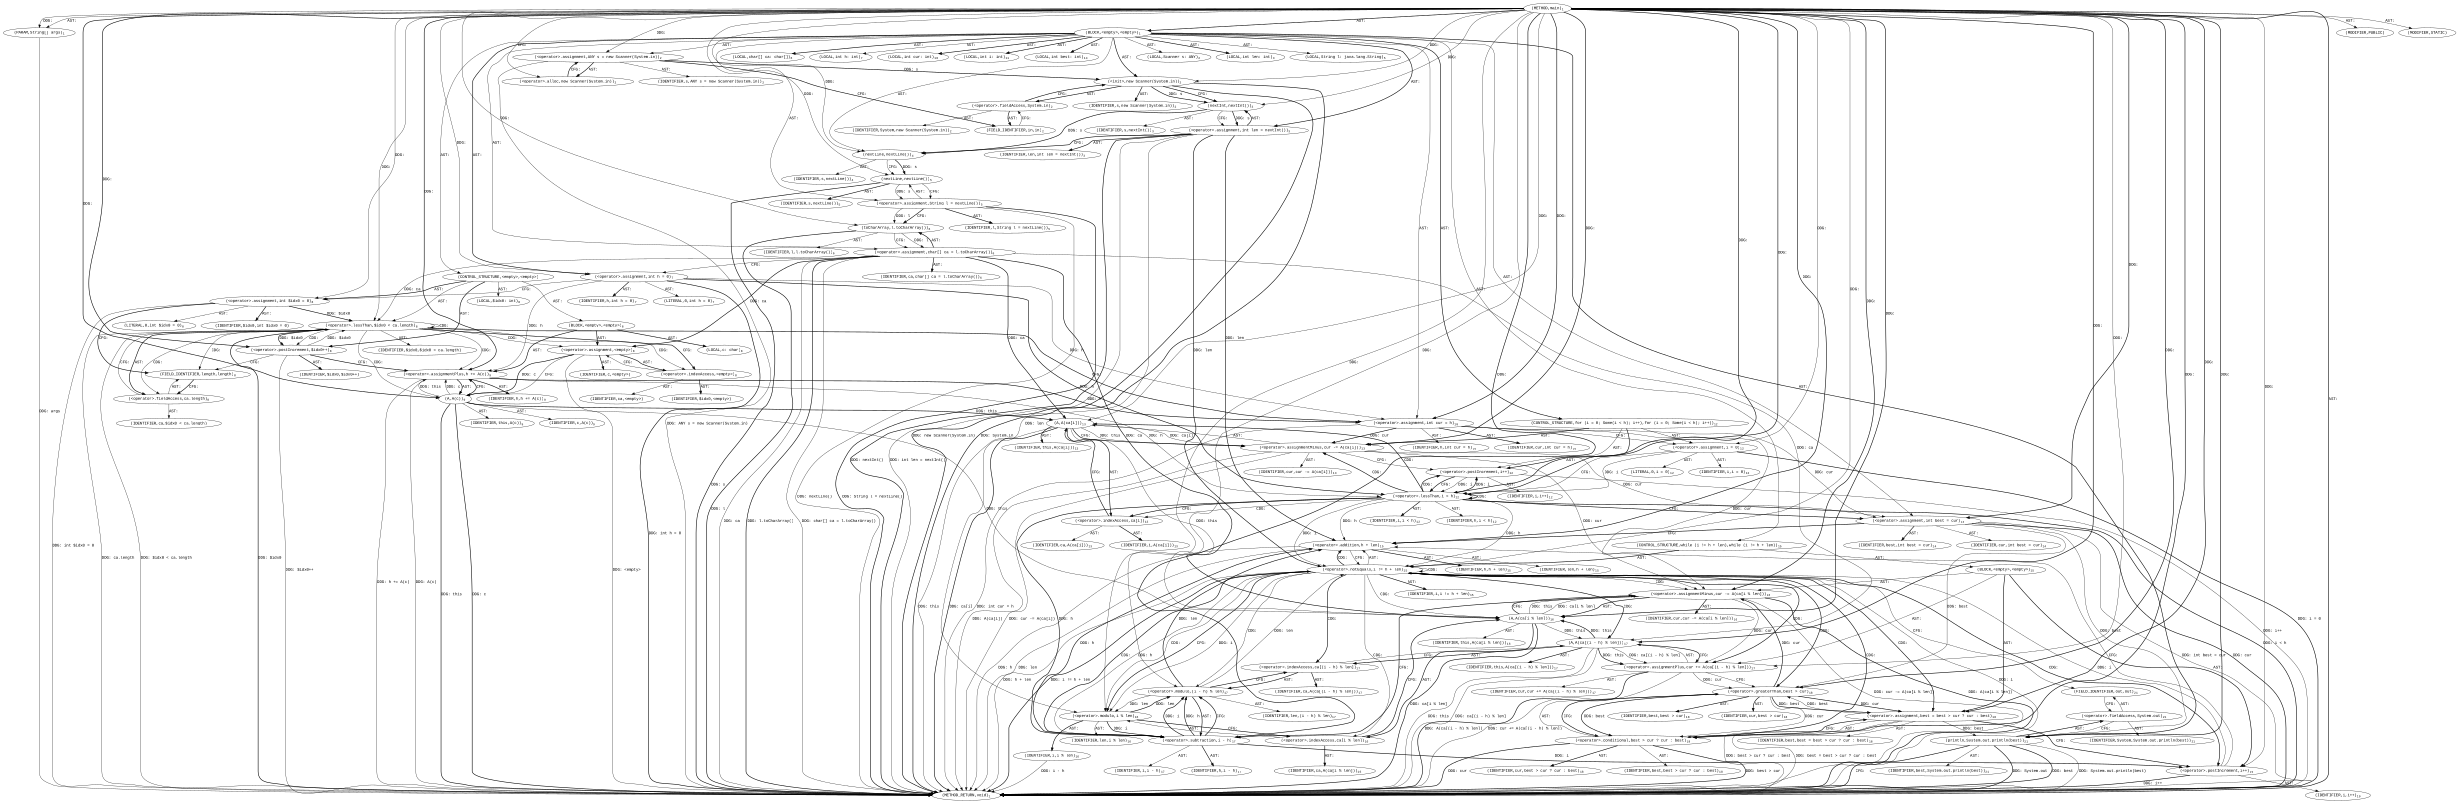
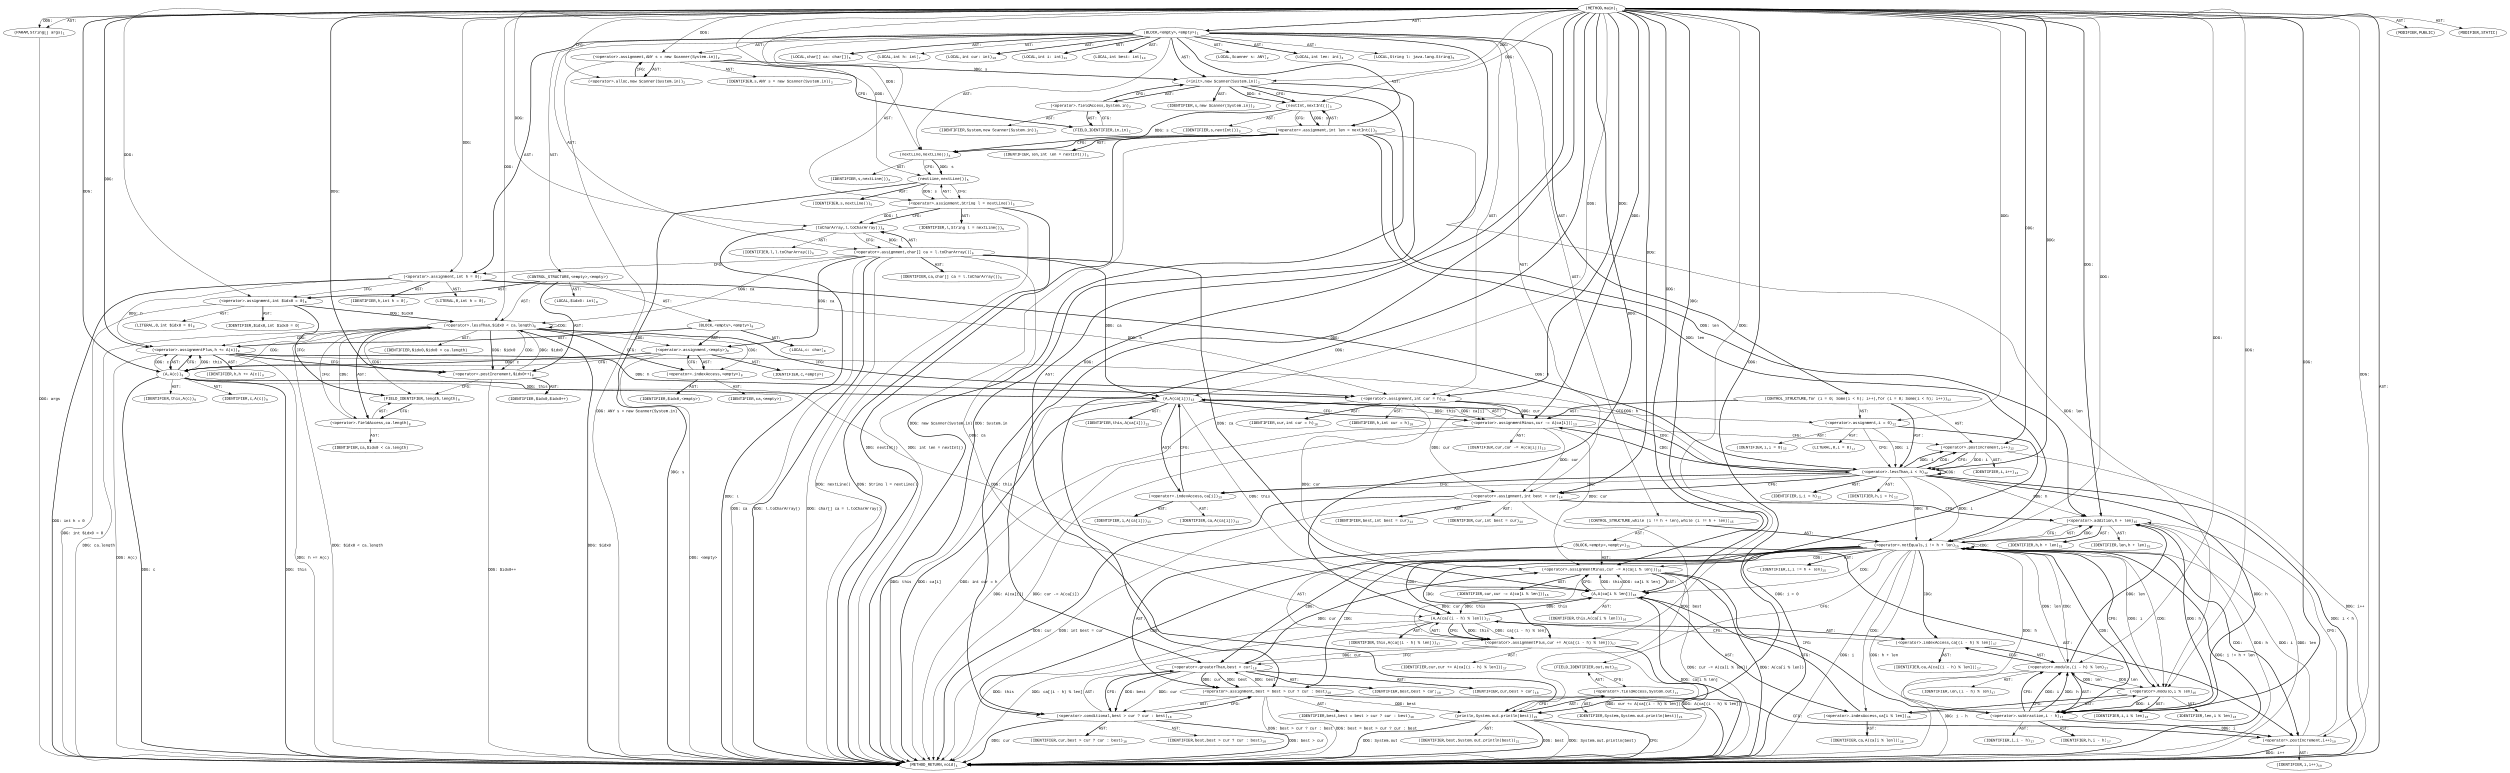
(357, 364) -> (309, 363)
(1947, 580) -> none
(1023, 780) -> (1567, 763)
